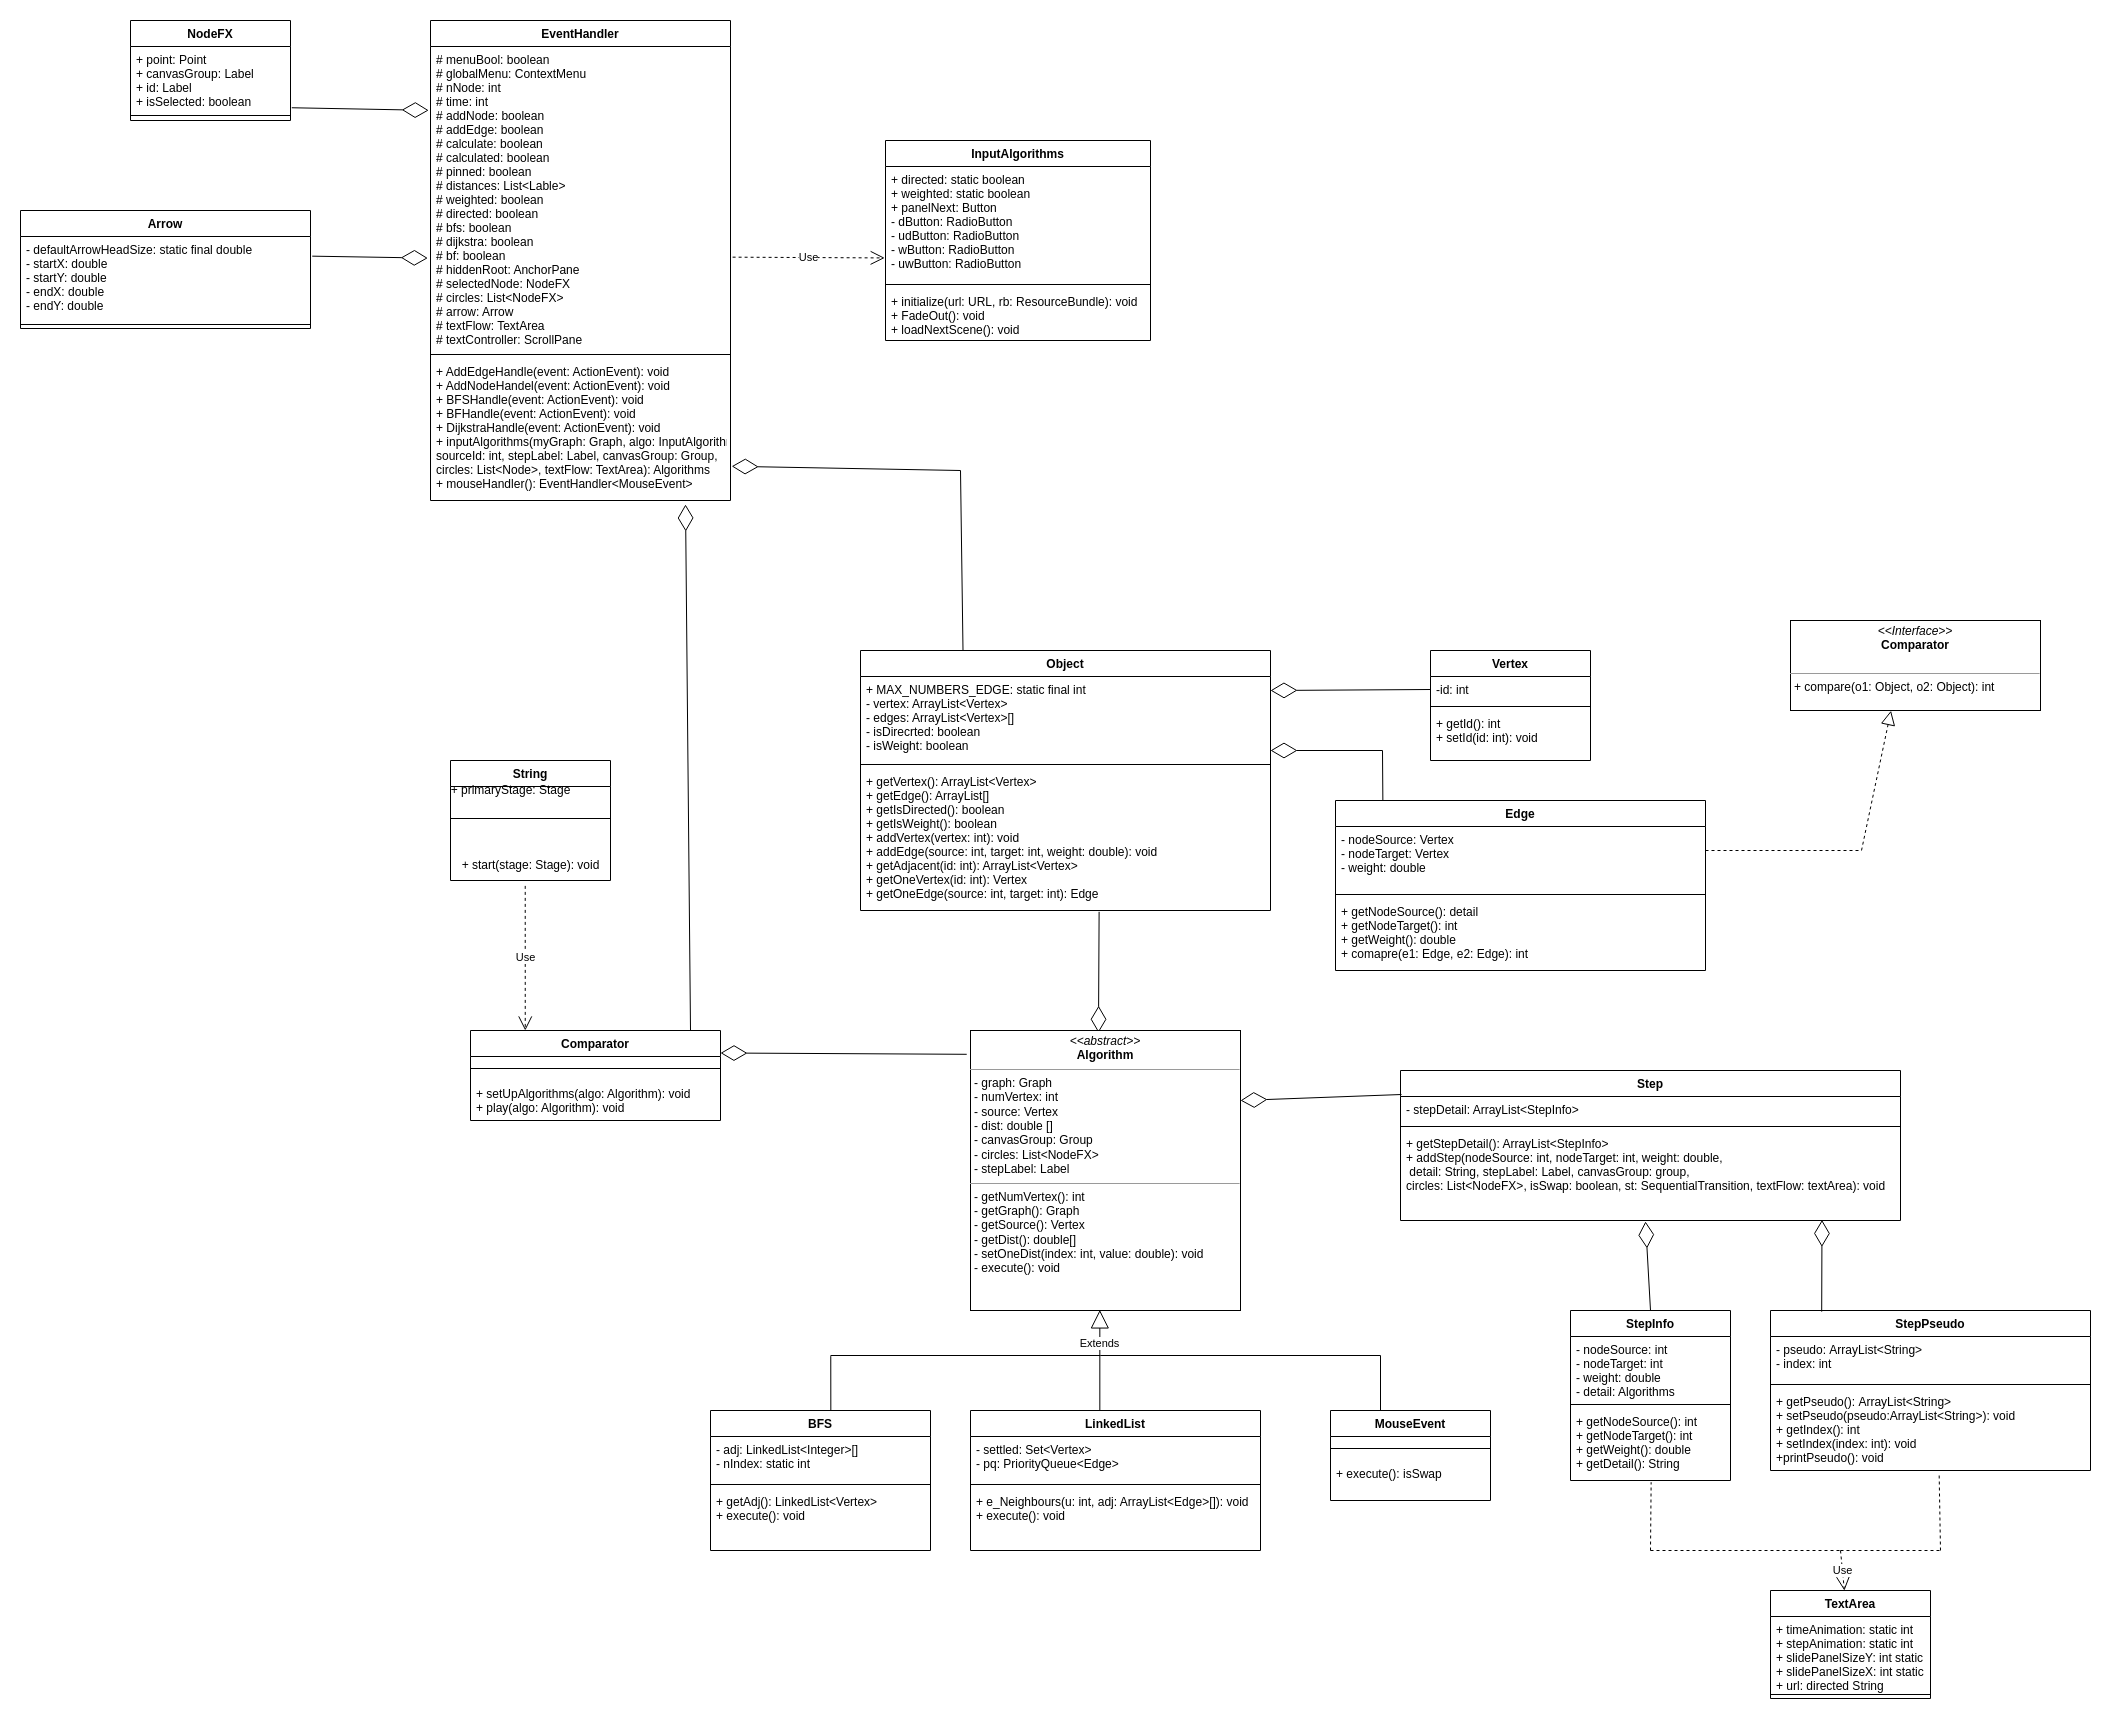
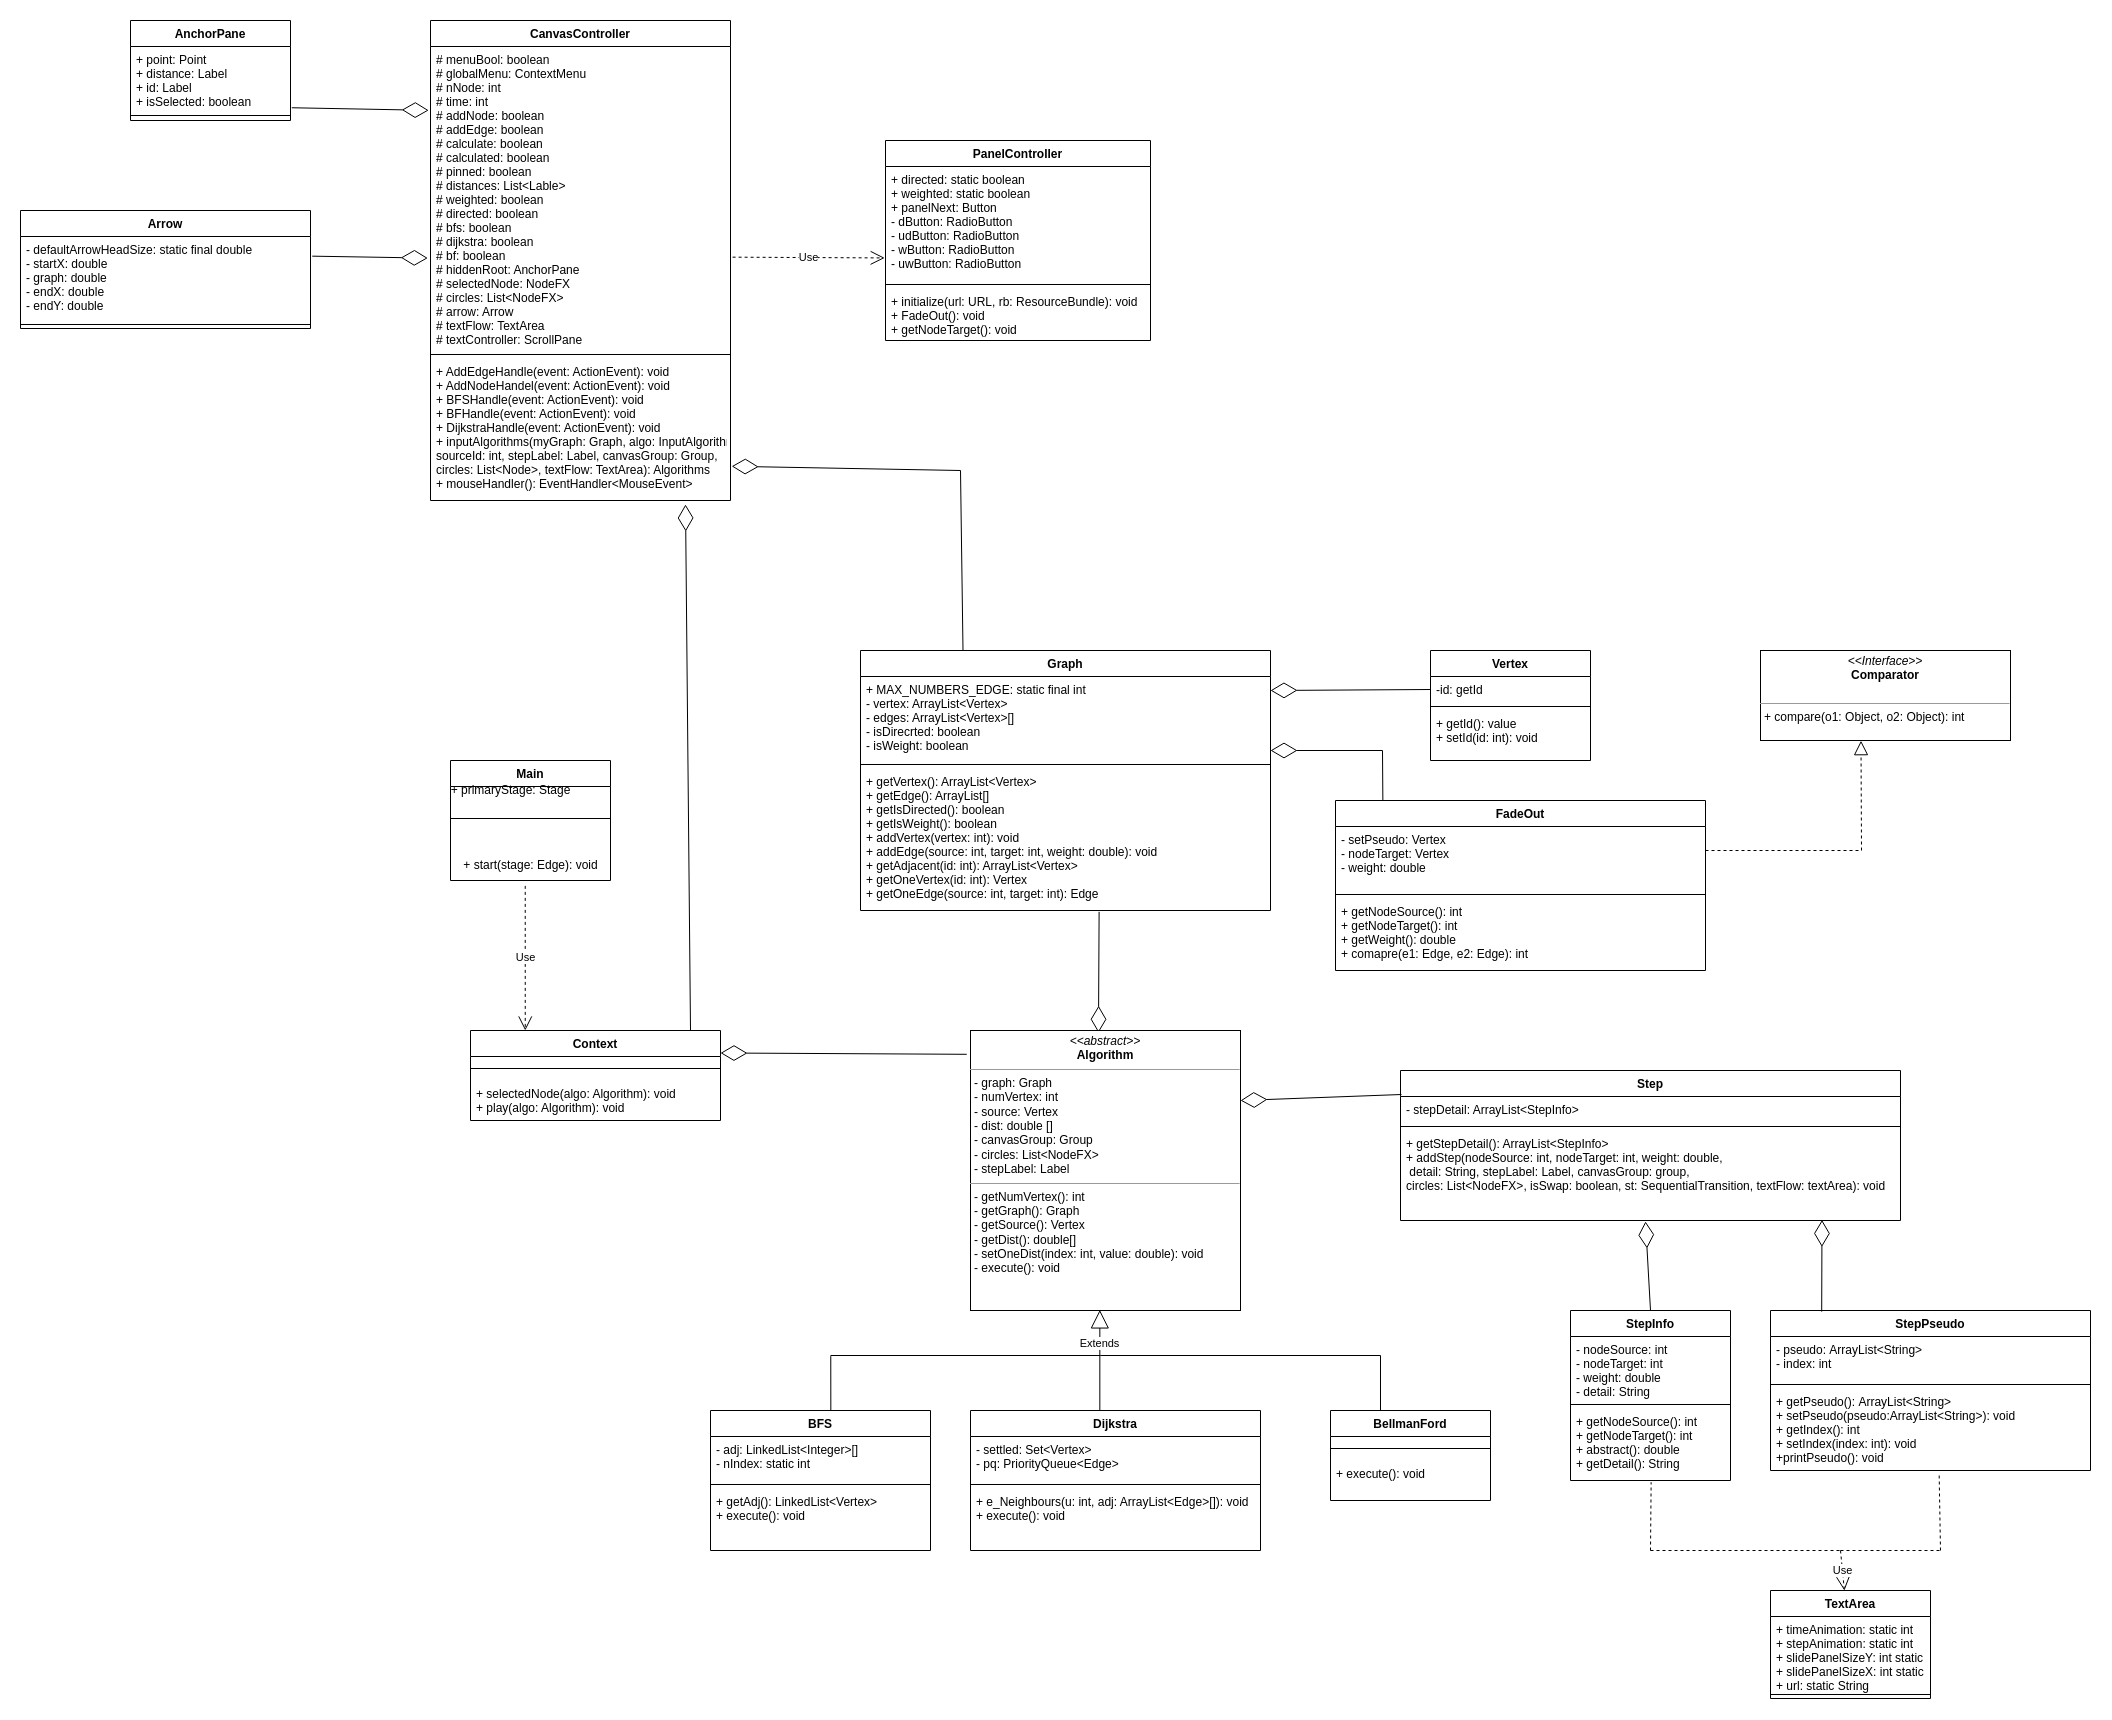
(210, 34) -> (210, 34)
(580, 34) -> (580, 34)
(175, 60) -> (175, 60)
(1018, 154) -> (1018, 154)
(153, 250) -> (153, 250)
(1026, 302) -> (1026, 302)
(1065, 664) -> (1065, 664)
(1916, 666) -> (1886, 696)
(1457, 690) -> (1465, 690)
(1477, 724) -> (1484, 724)
(530, 774) -> (530, 774)
(1520, 814) -> (1520, 814)
(1404, 840) -> (1400, 840)
(531, 866) -> (531, 866)
(1417, 912) -> (1409, 912)
(595, 1044) -> (595, 1044)
(593, 1094) -> (585, 1094)
(1627, 1350) -> (1627, 1350)
(1644, 1422) -> (1644, 1422)
(1115, 1424) -> (1115, 1424)
(1410, 1424) -> (1410, 1424)
(1394, 1474) -> (1387, 1474)
(1853, 1630) -> (1853, 1630)
